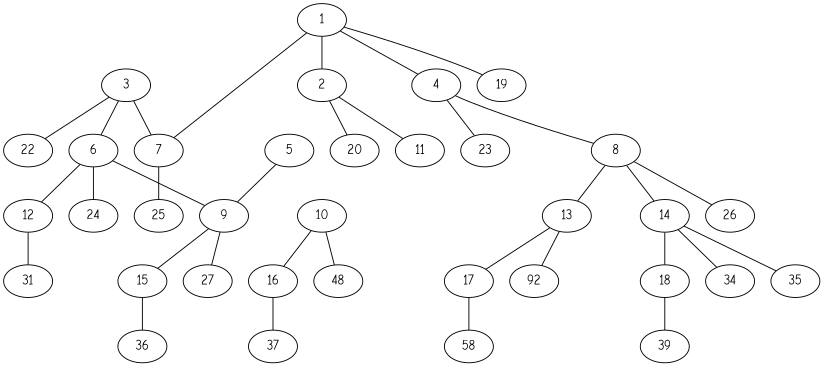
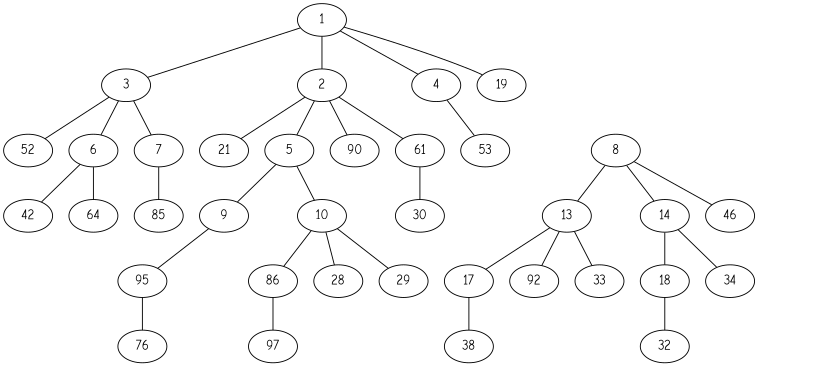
(240, 85) -> (224, 53)
none -> (306, 118)
(524, 121) -> none
(28, 151) -> (28, 151)
none -> (224, 151)
(355, 151) -> (355, 151)
(420, 151) -> (420, 151)
(485, 151) -> (485, 151)
(152, 180) -> none
none -> (306, 183)
(28, 216) -> (28, 216)
(93, 216) -> (93, 216)
(159, 216) -> (159, 216)
none -> (420, 216)
(730, 216) -> (730, 216)
(28, 281) -> none
(142, 281) -> (142, 281)
(208, 281) -> none
(273, 281) -> (273, 281)
(338, 281) -> (338, 281)
none -> (404, 281)
none -> (599, 281)
(795, 281) -> none
(142, 346) -> (142, 346)
(273, 346) -> (273, 346)
(469, 346) -> (469, 346)
(665, 346) -> (665, 346)
